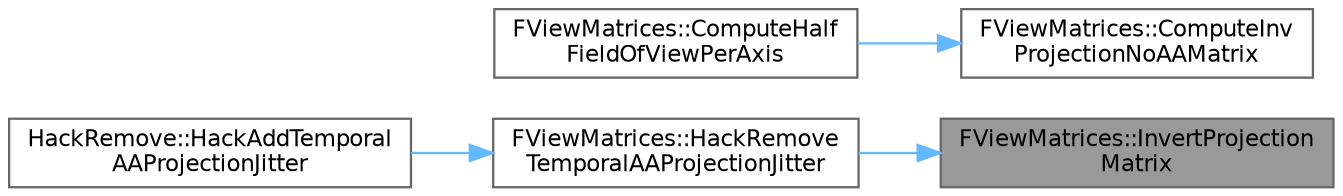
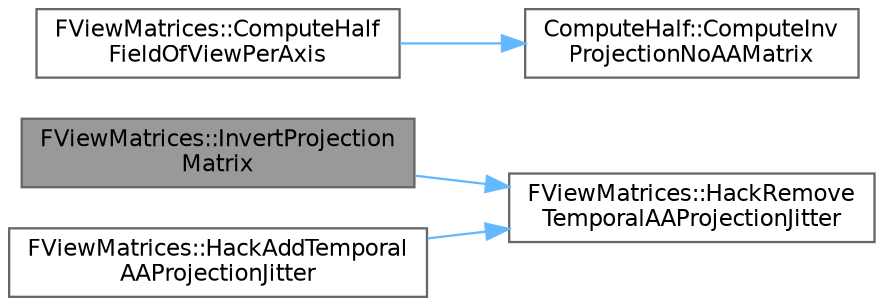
(1137, 43) -> (692, 43)
(210, 153) -> (218, 263)
(888, 153) -> (450, 180)
